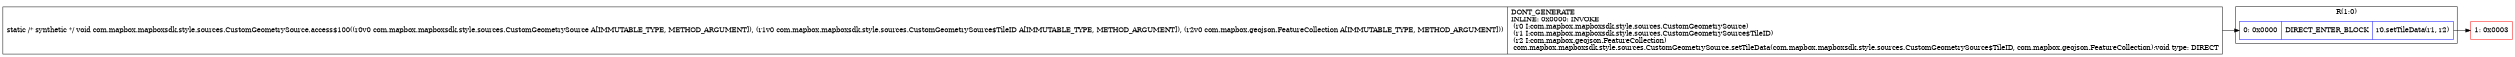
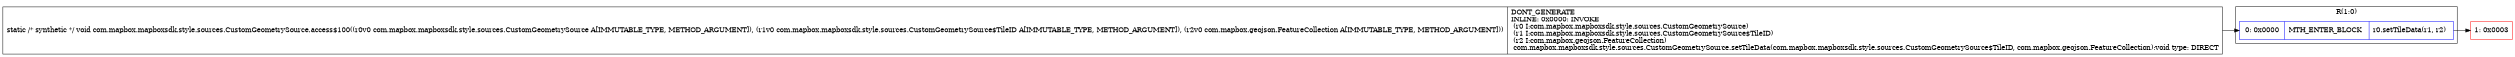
(2327, 30) -> (2325, 30)
